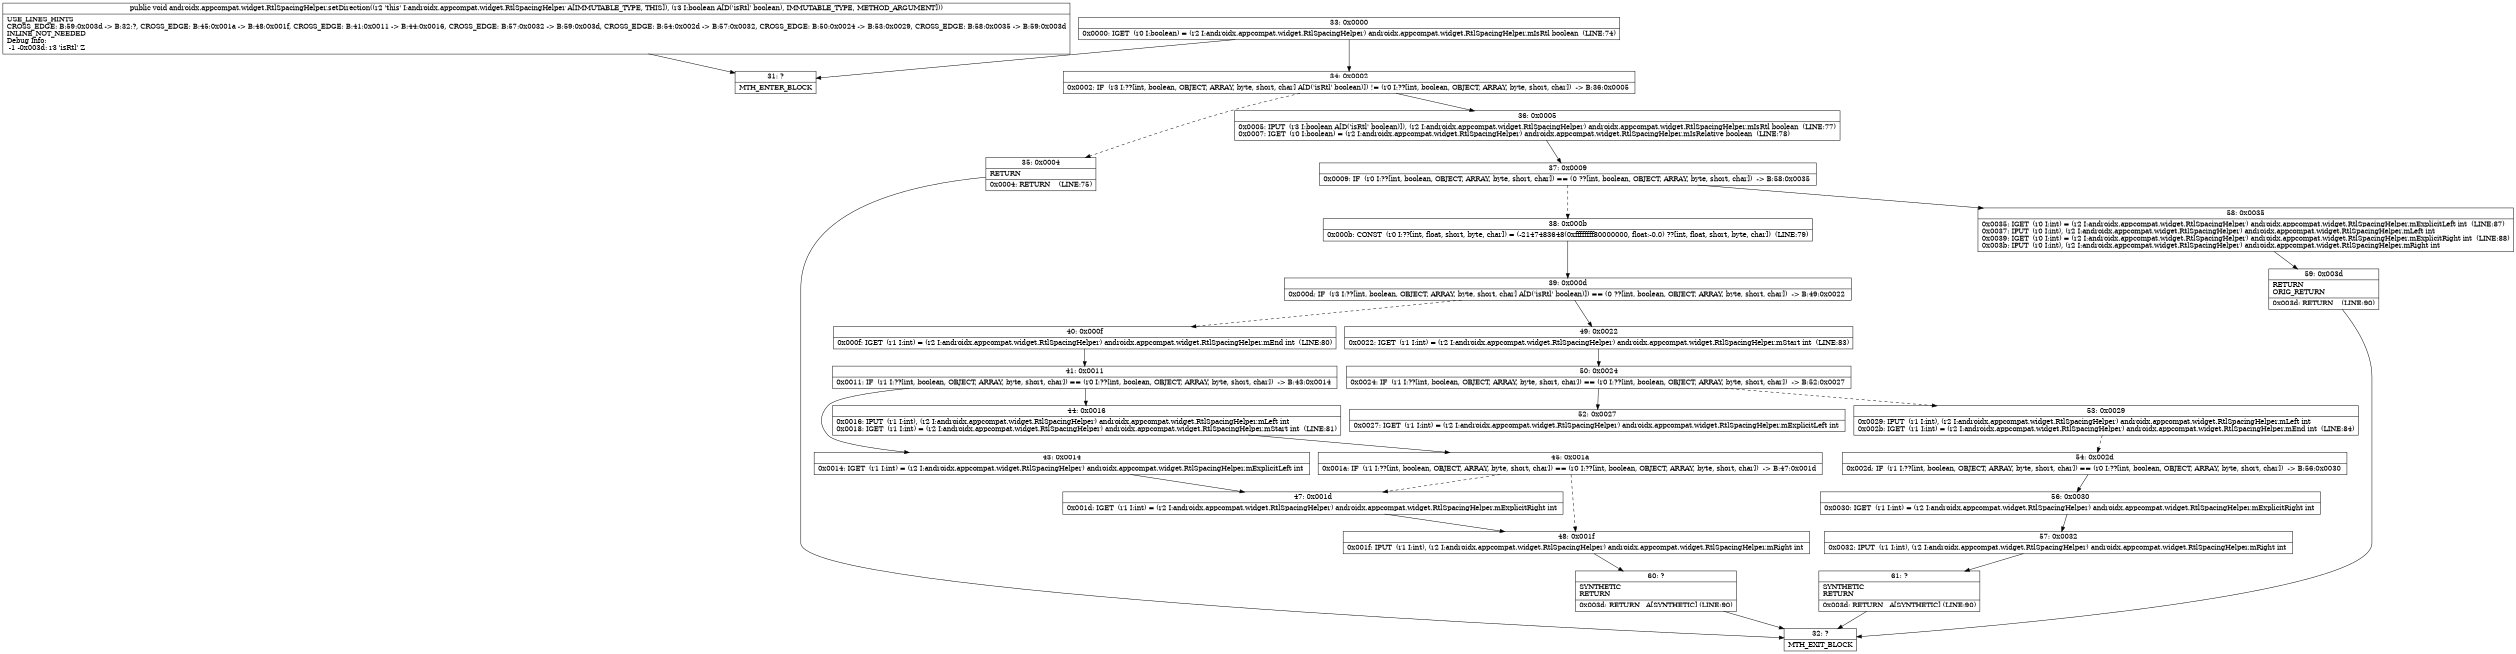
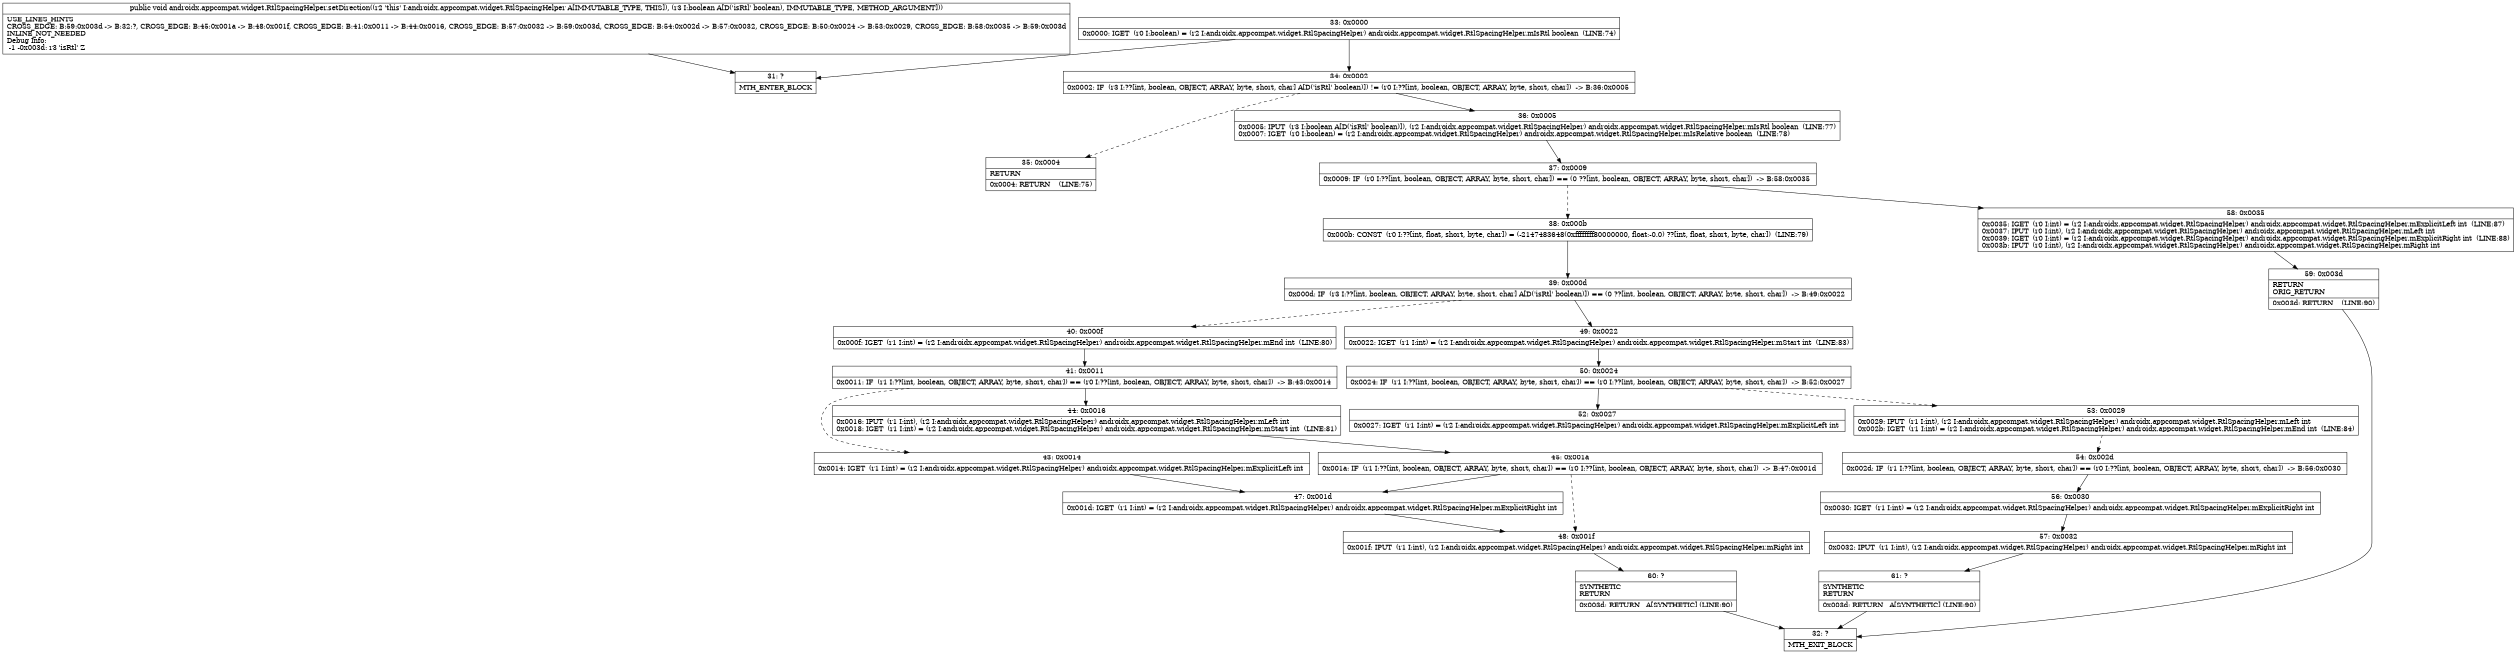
(822, 418) -> (822, 418)
(1444, 483) -> (1444, 483)
(1042, 591) -> none
